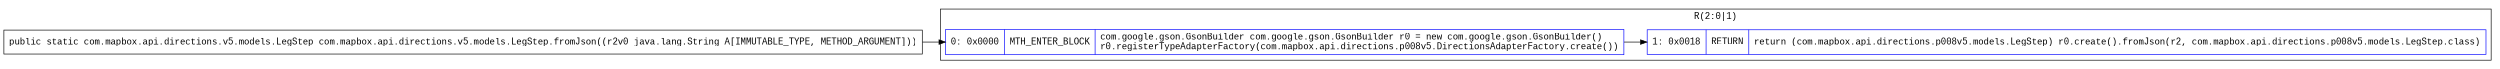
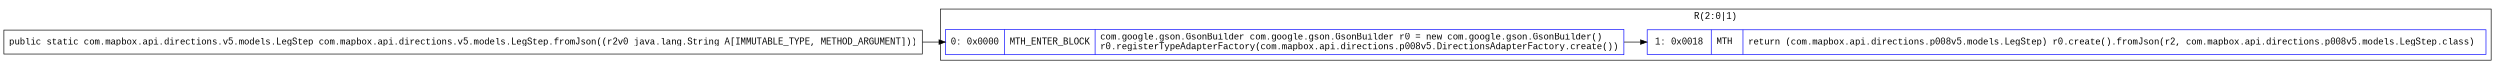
(1727, 42) -> (1725, 42)
